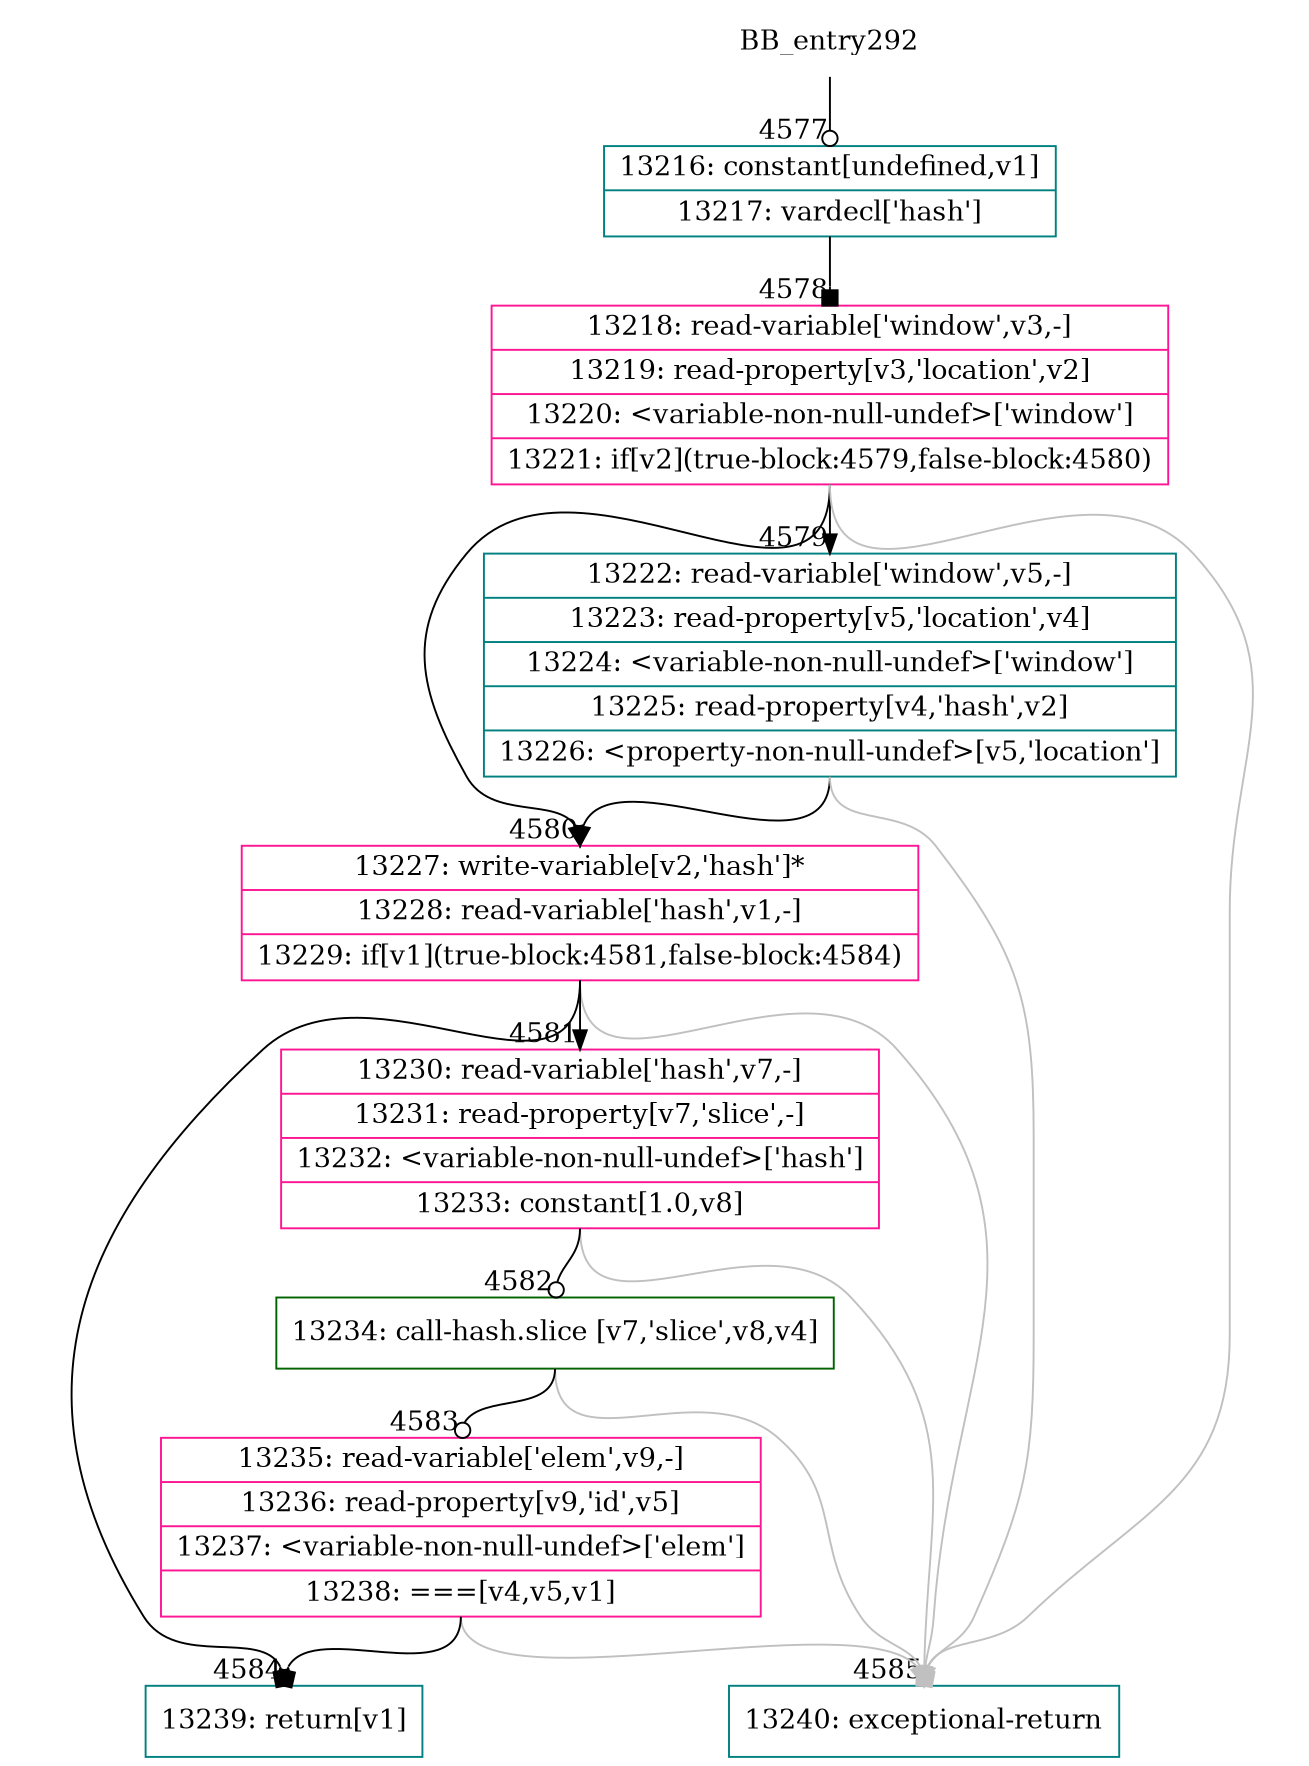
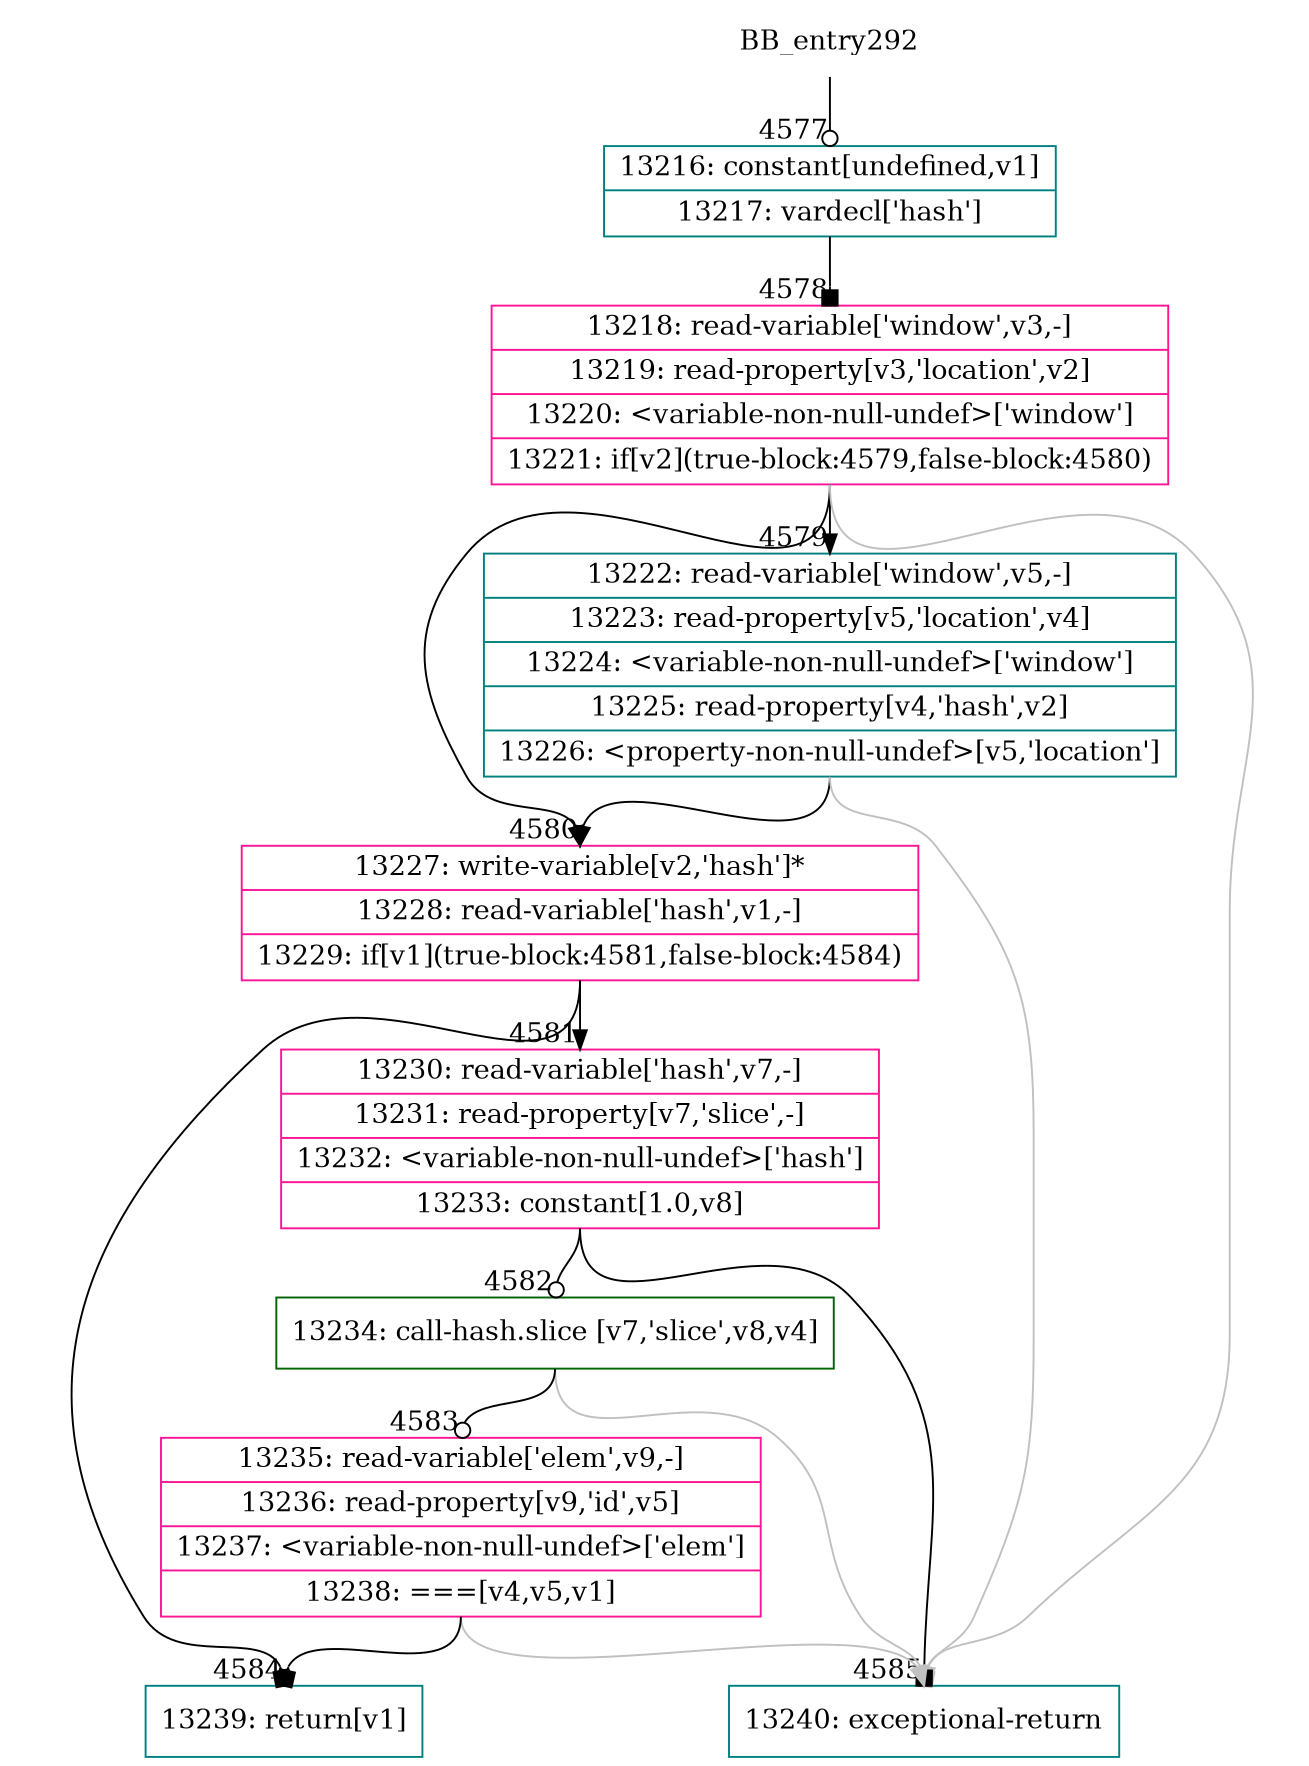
(970, 1169) -> none
(876, 1328) -> (876, 1328)
